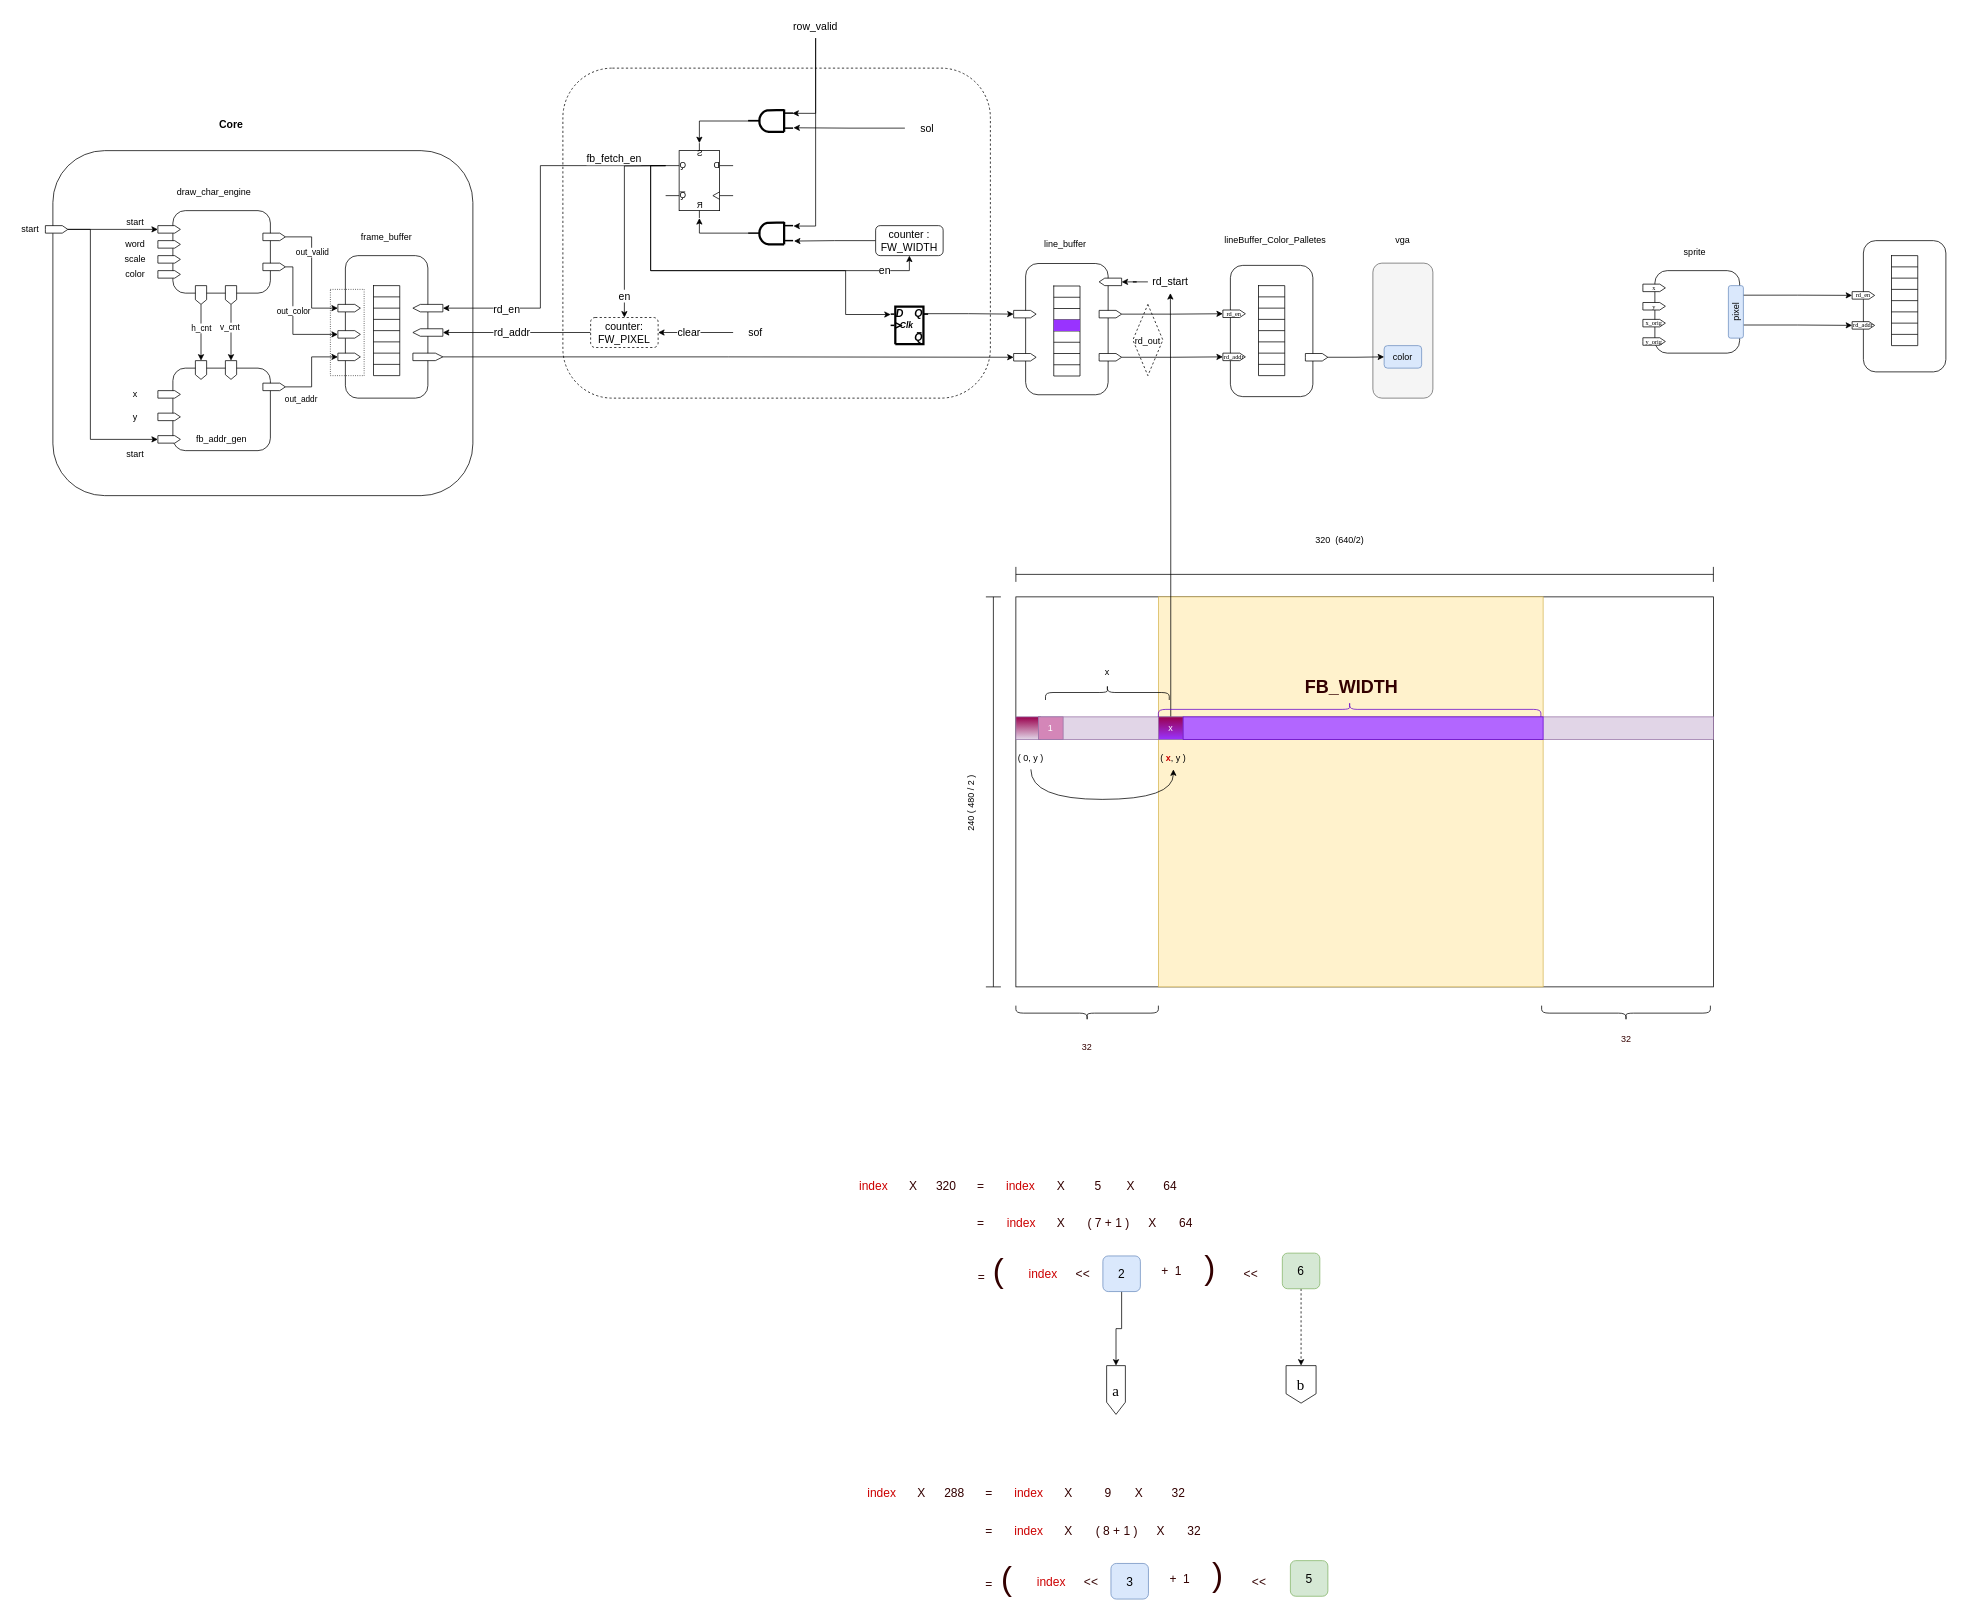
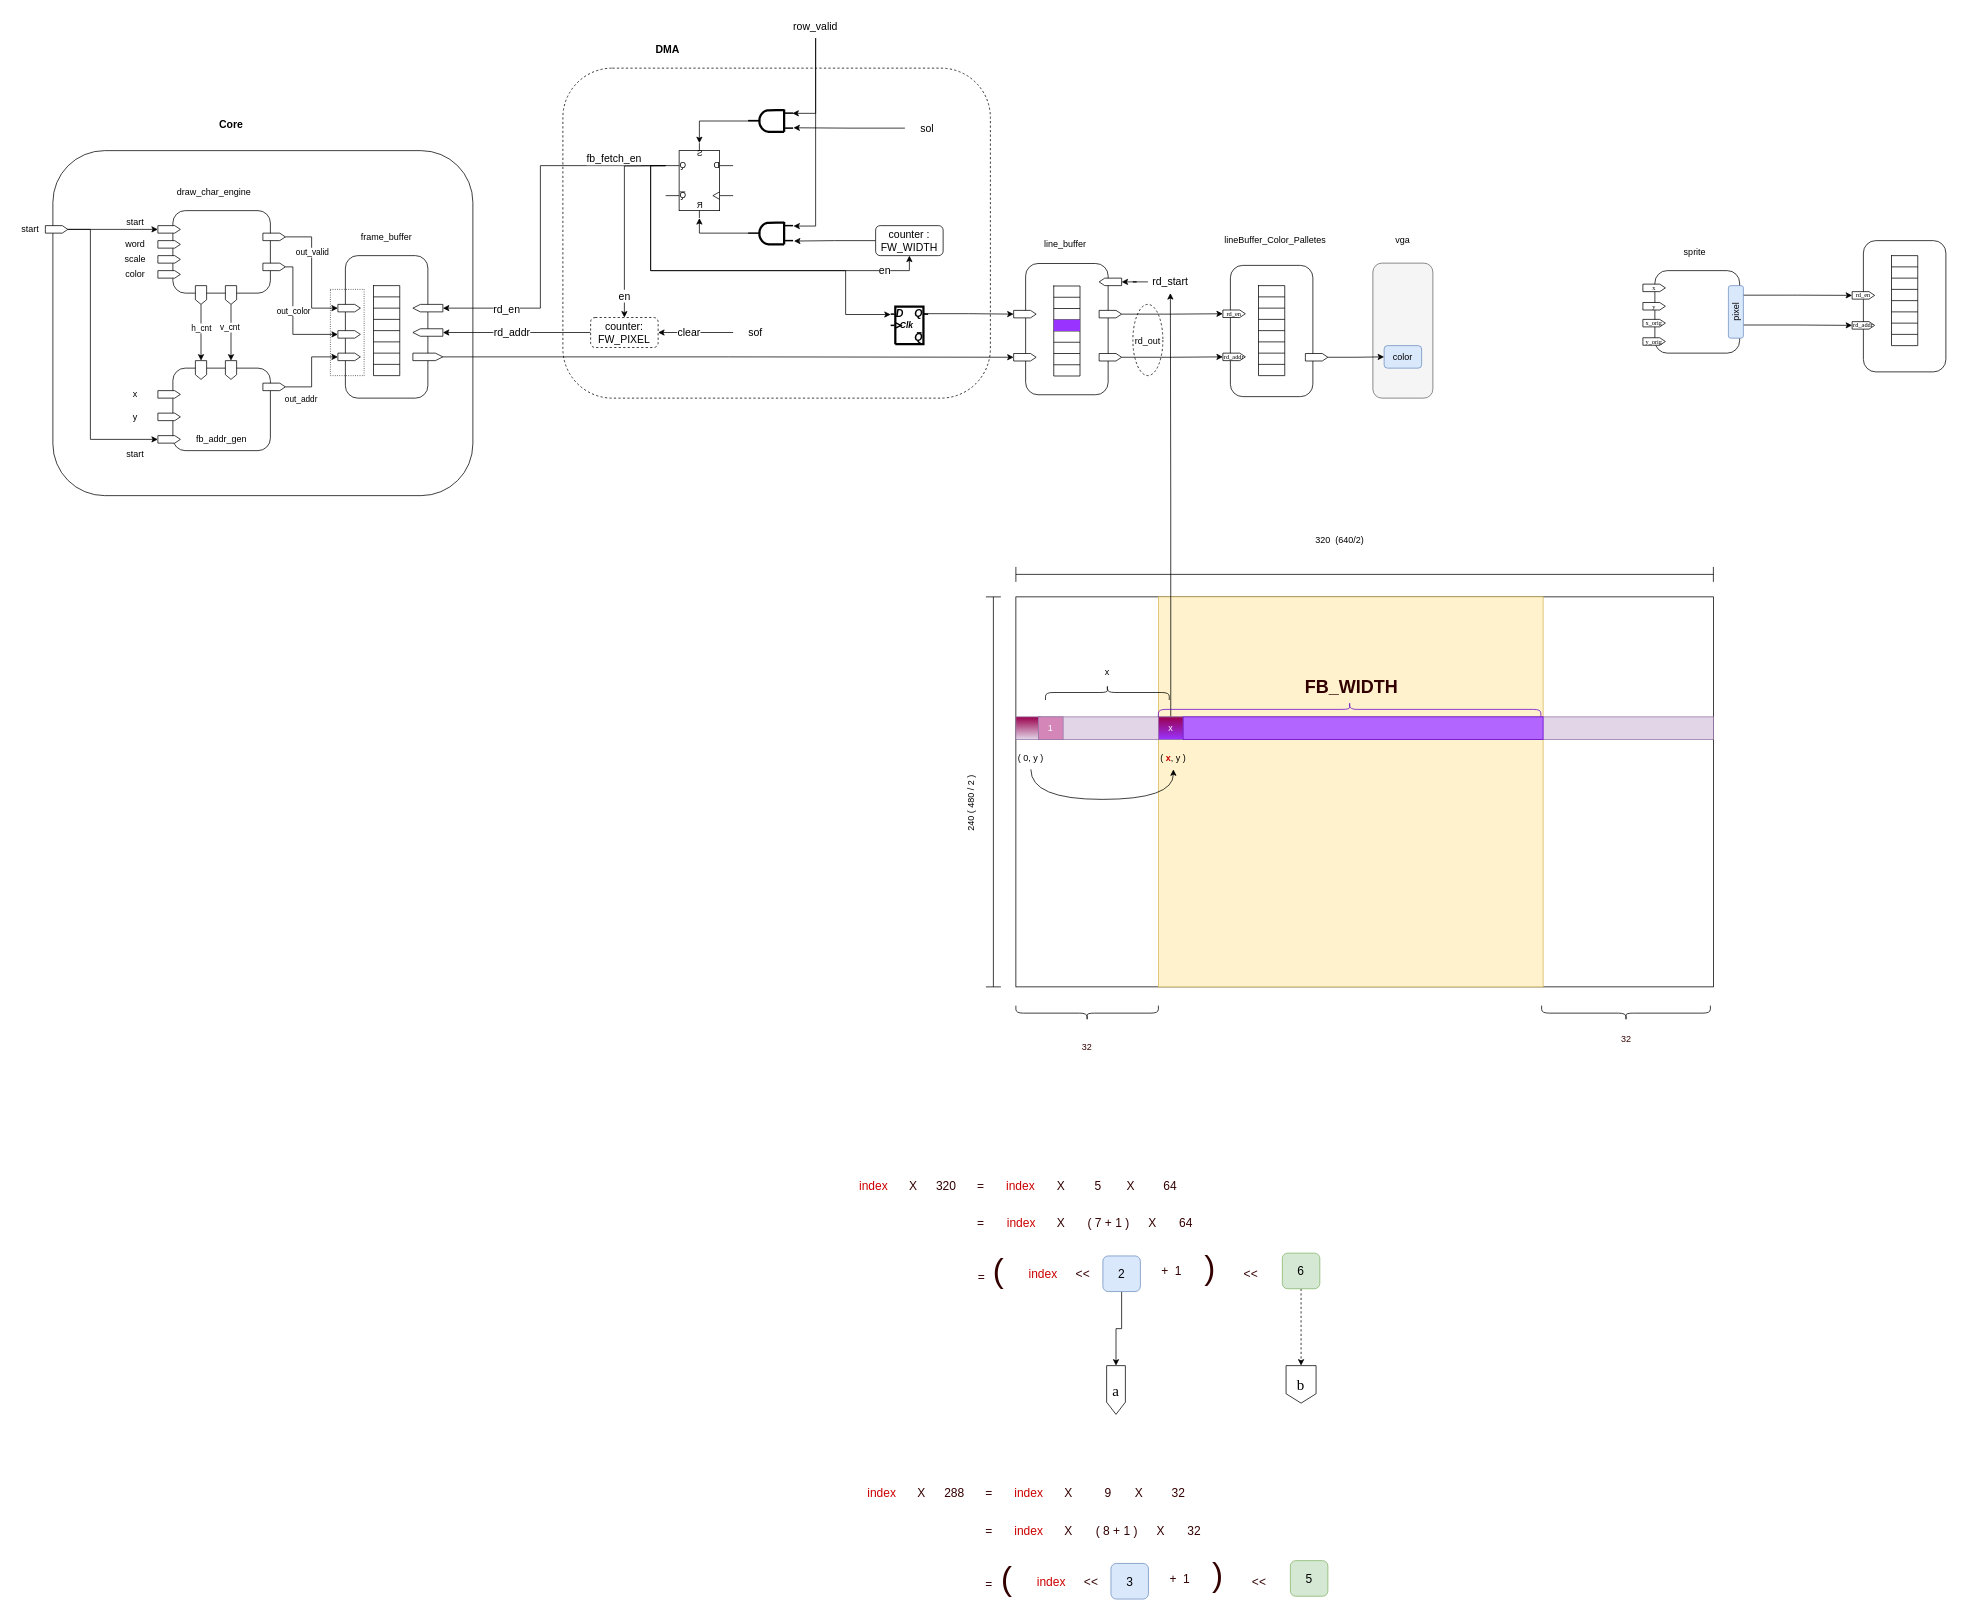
none -> (668, 49)
(1148, 340) -> (1148, 340)
